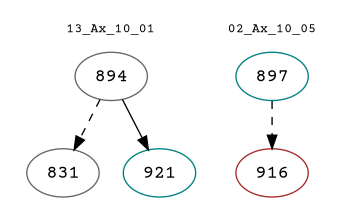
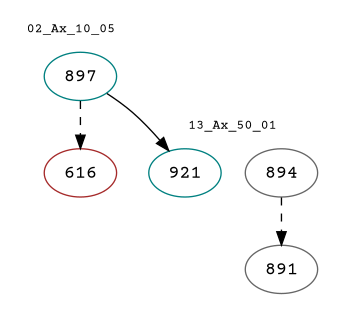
(111, 29) -> (233, 125)
(132, 119) -> (147, 126)
(63, 173) -> (281, 269)
(272, 173) -> (80, 173)
